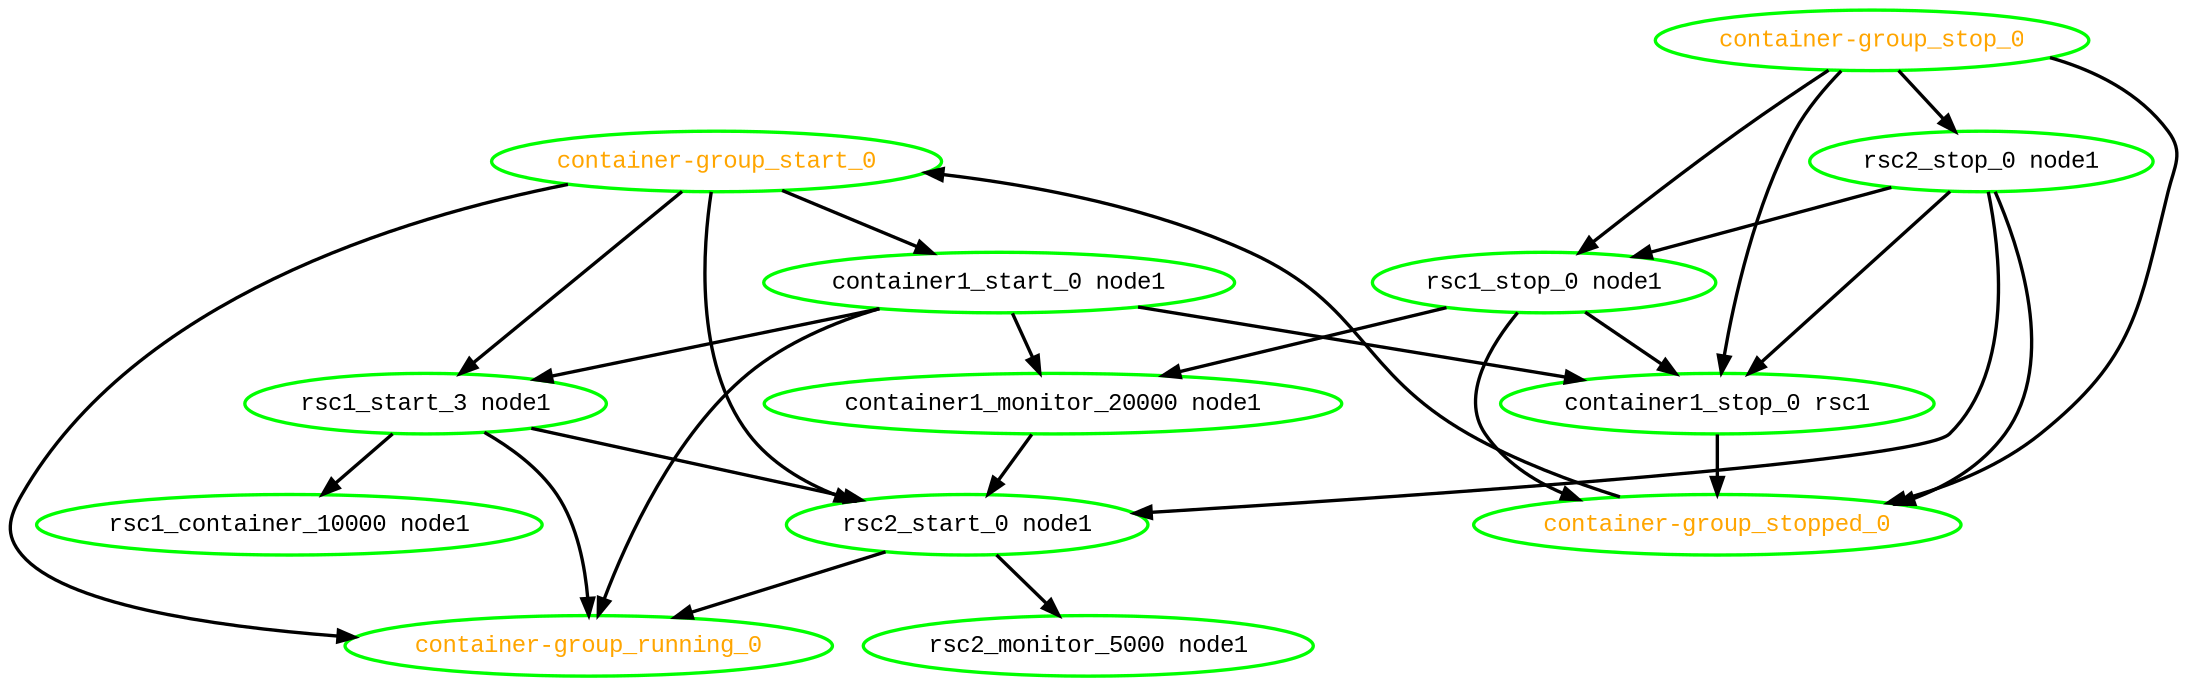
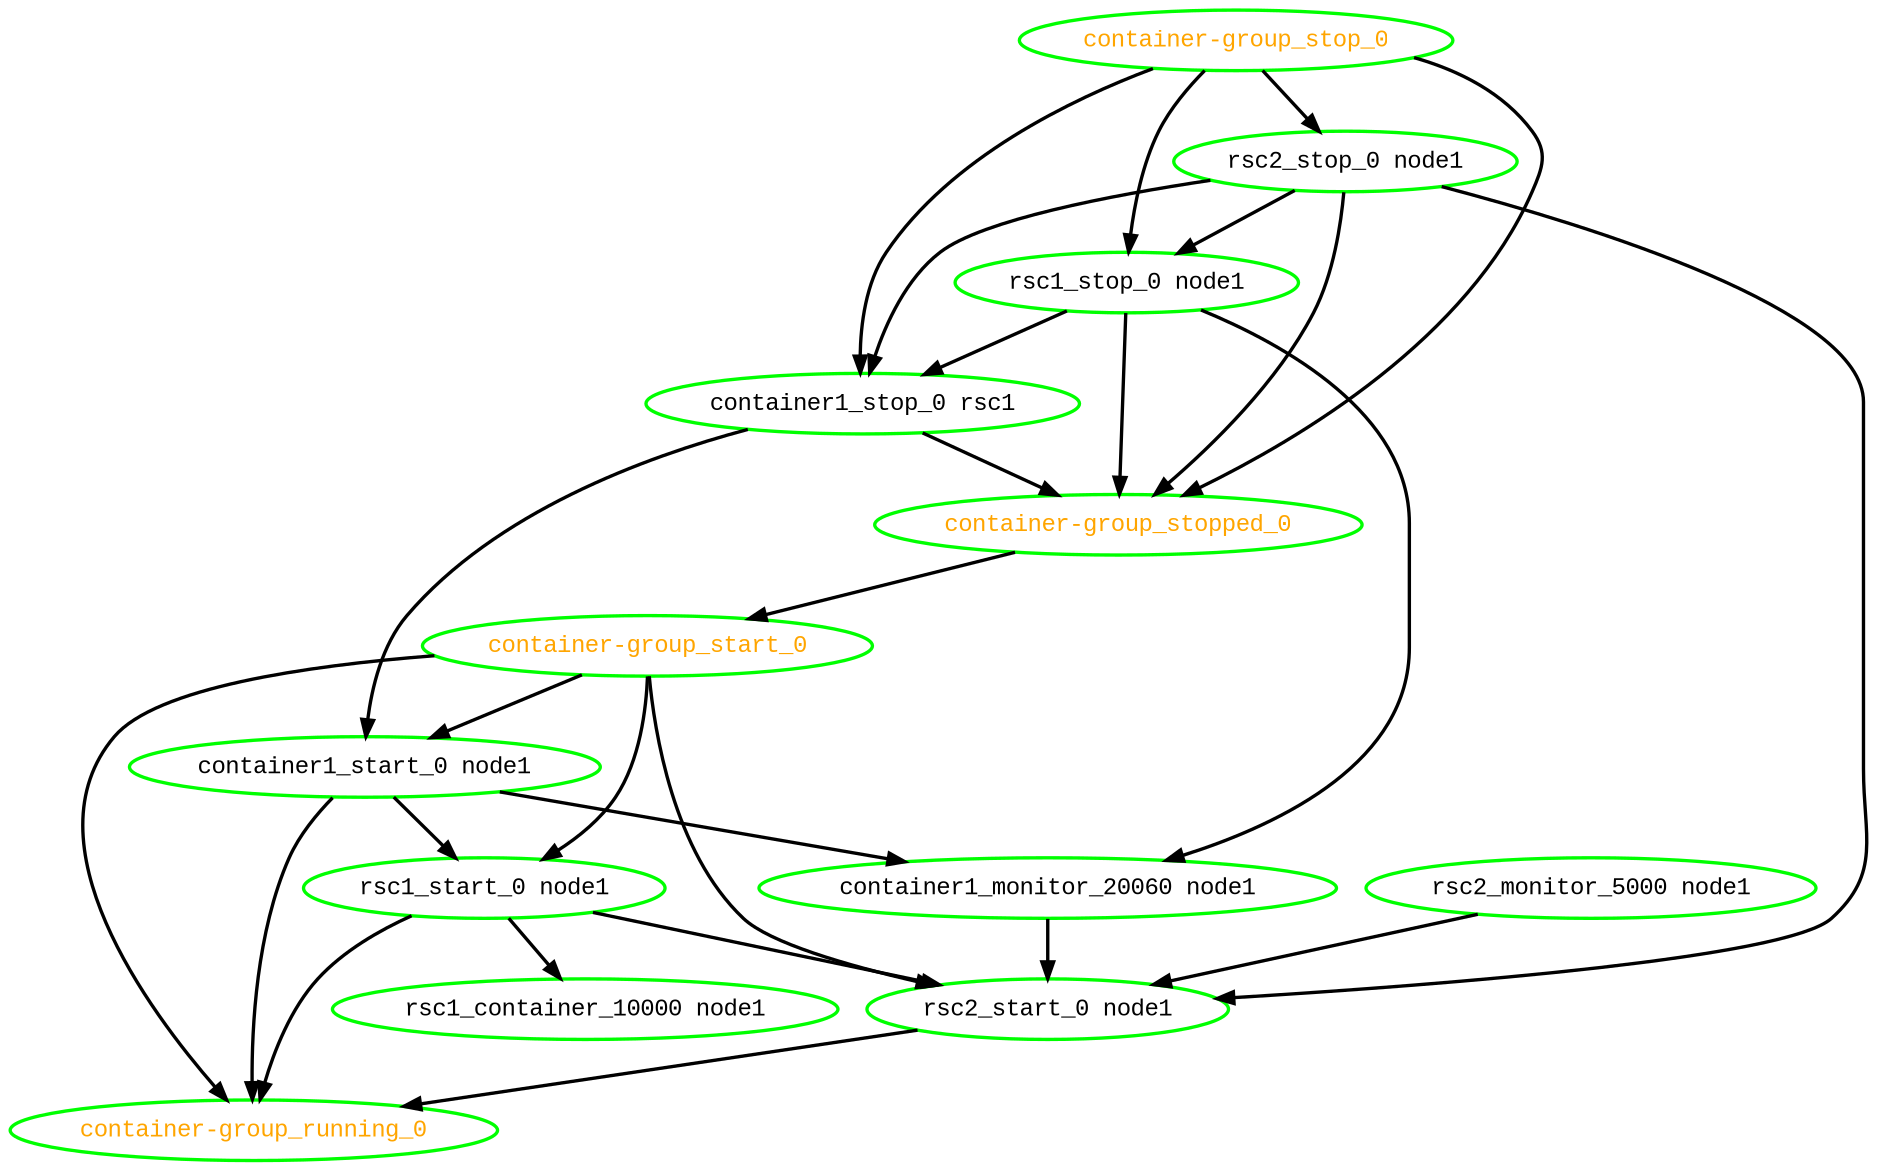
(1384, 347) -> (515, 526)
(426, 404) -> (484, 888)
(1053, 404) -> (1048, 888)
(1022, 579) -> (1324, 948)
